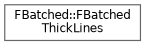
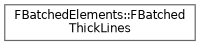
(73, 23) -> (100, 23)
